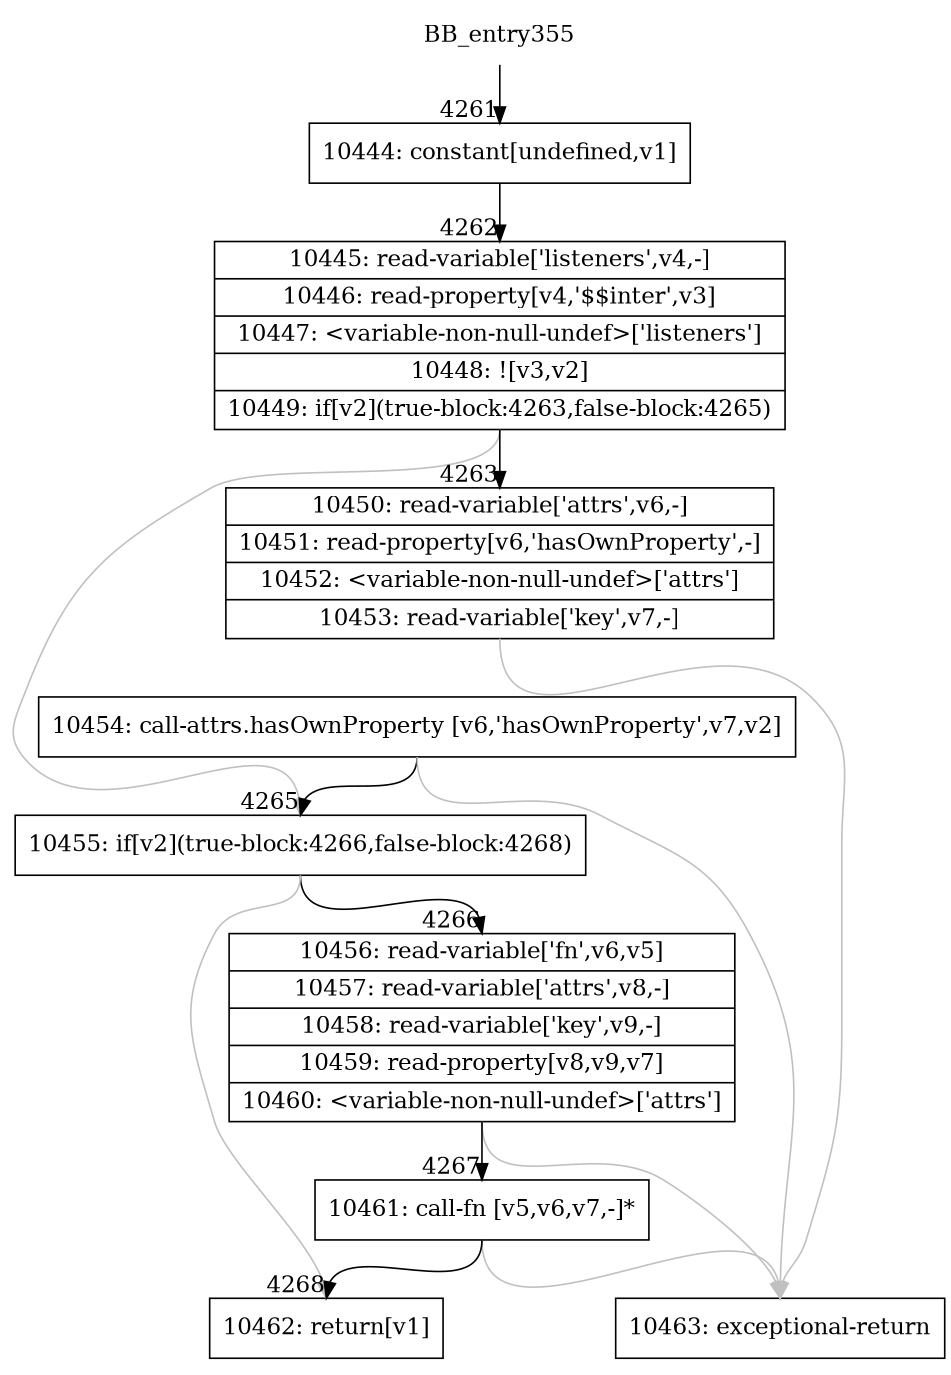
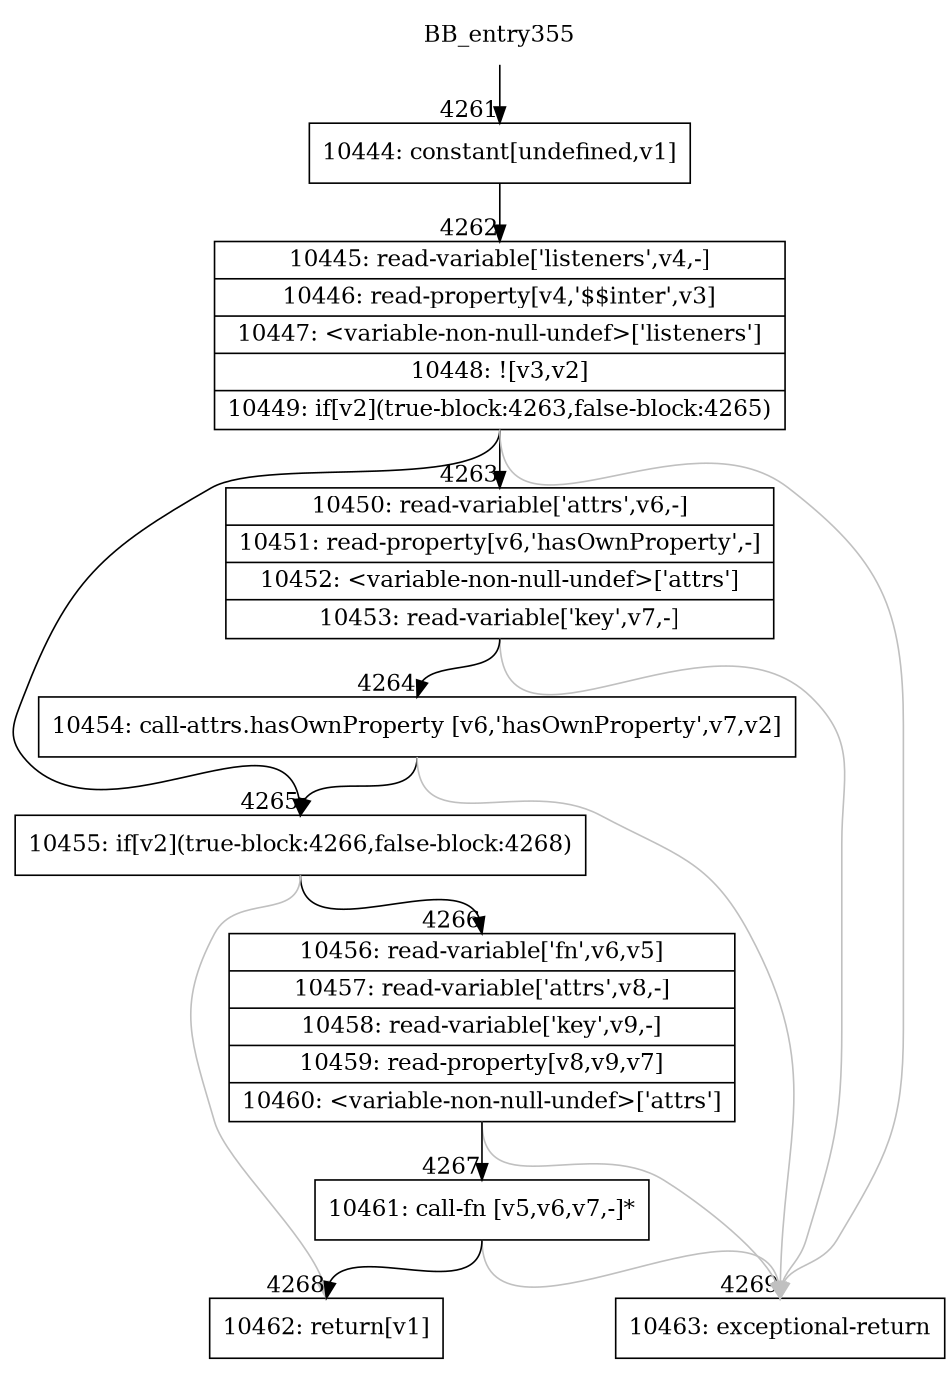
(74, 595) -> (74, 595)
none -> (467, 666)
none -> (903, 721)
